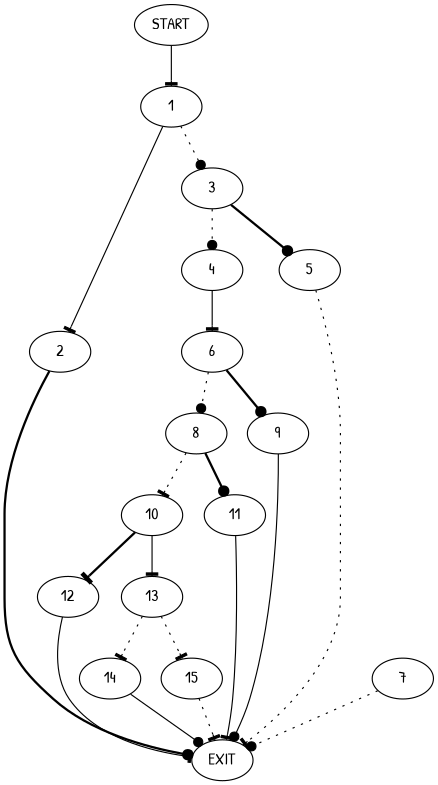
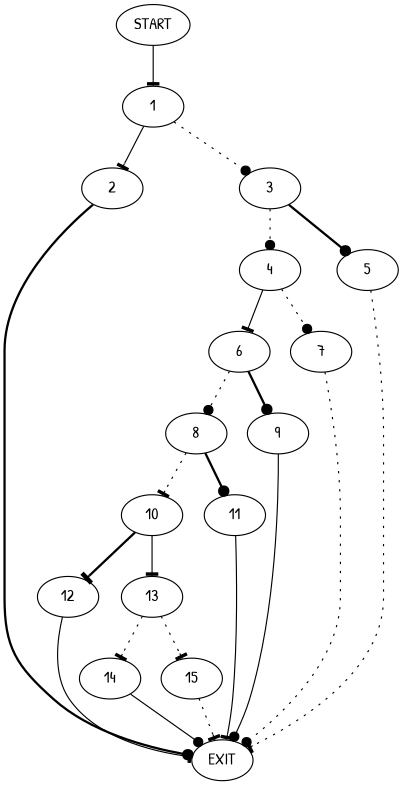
none -> (293, 307)
